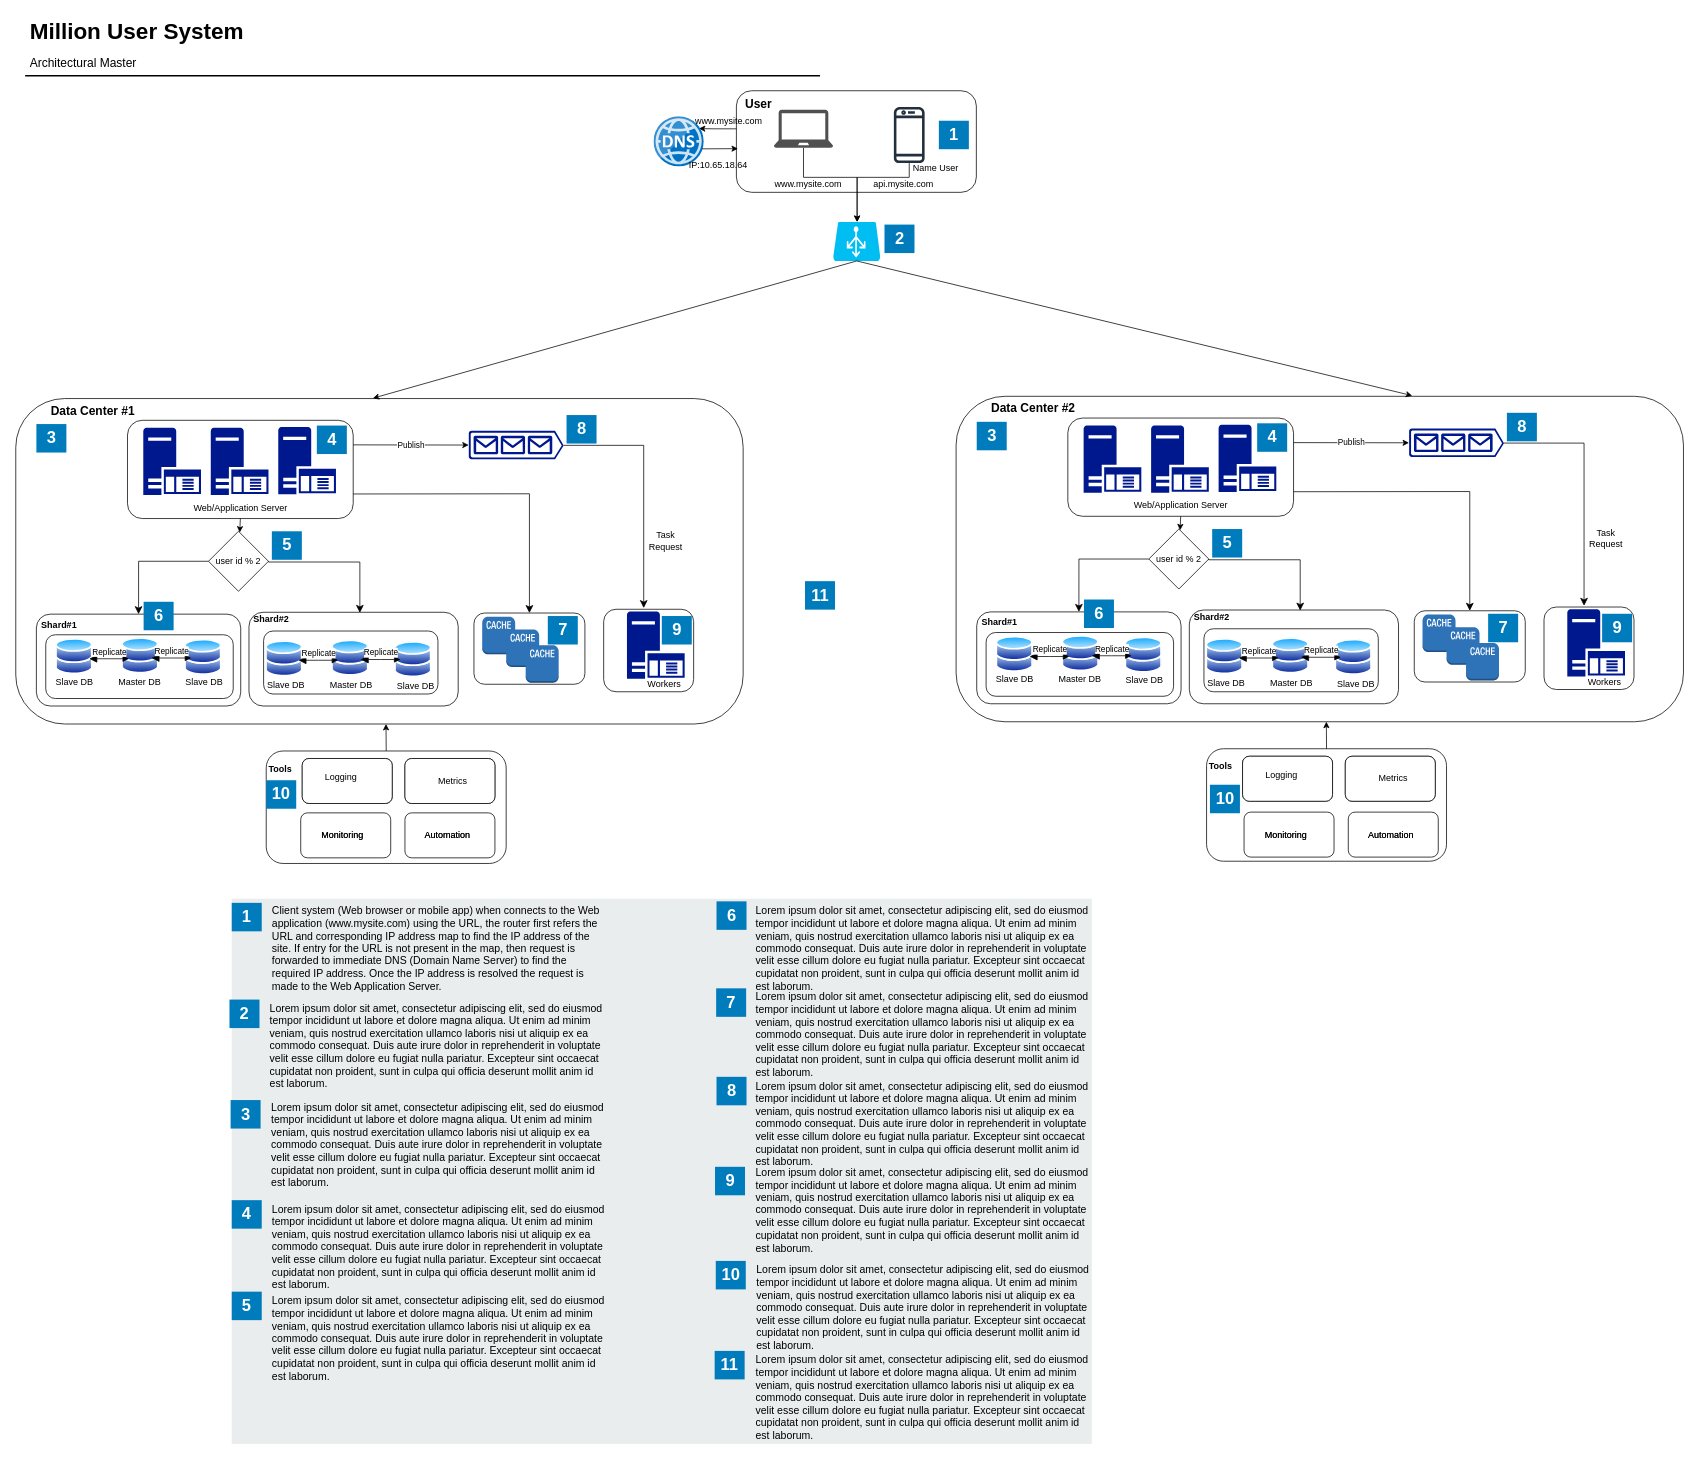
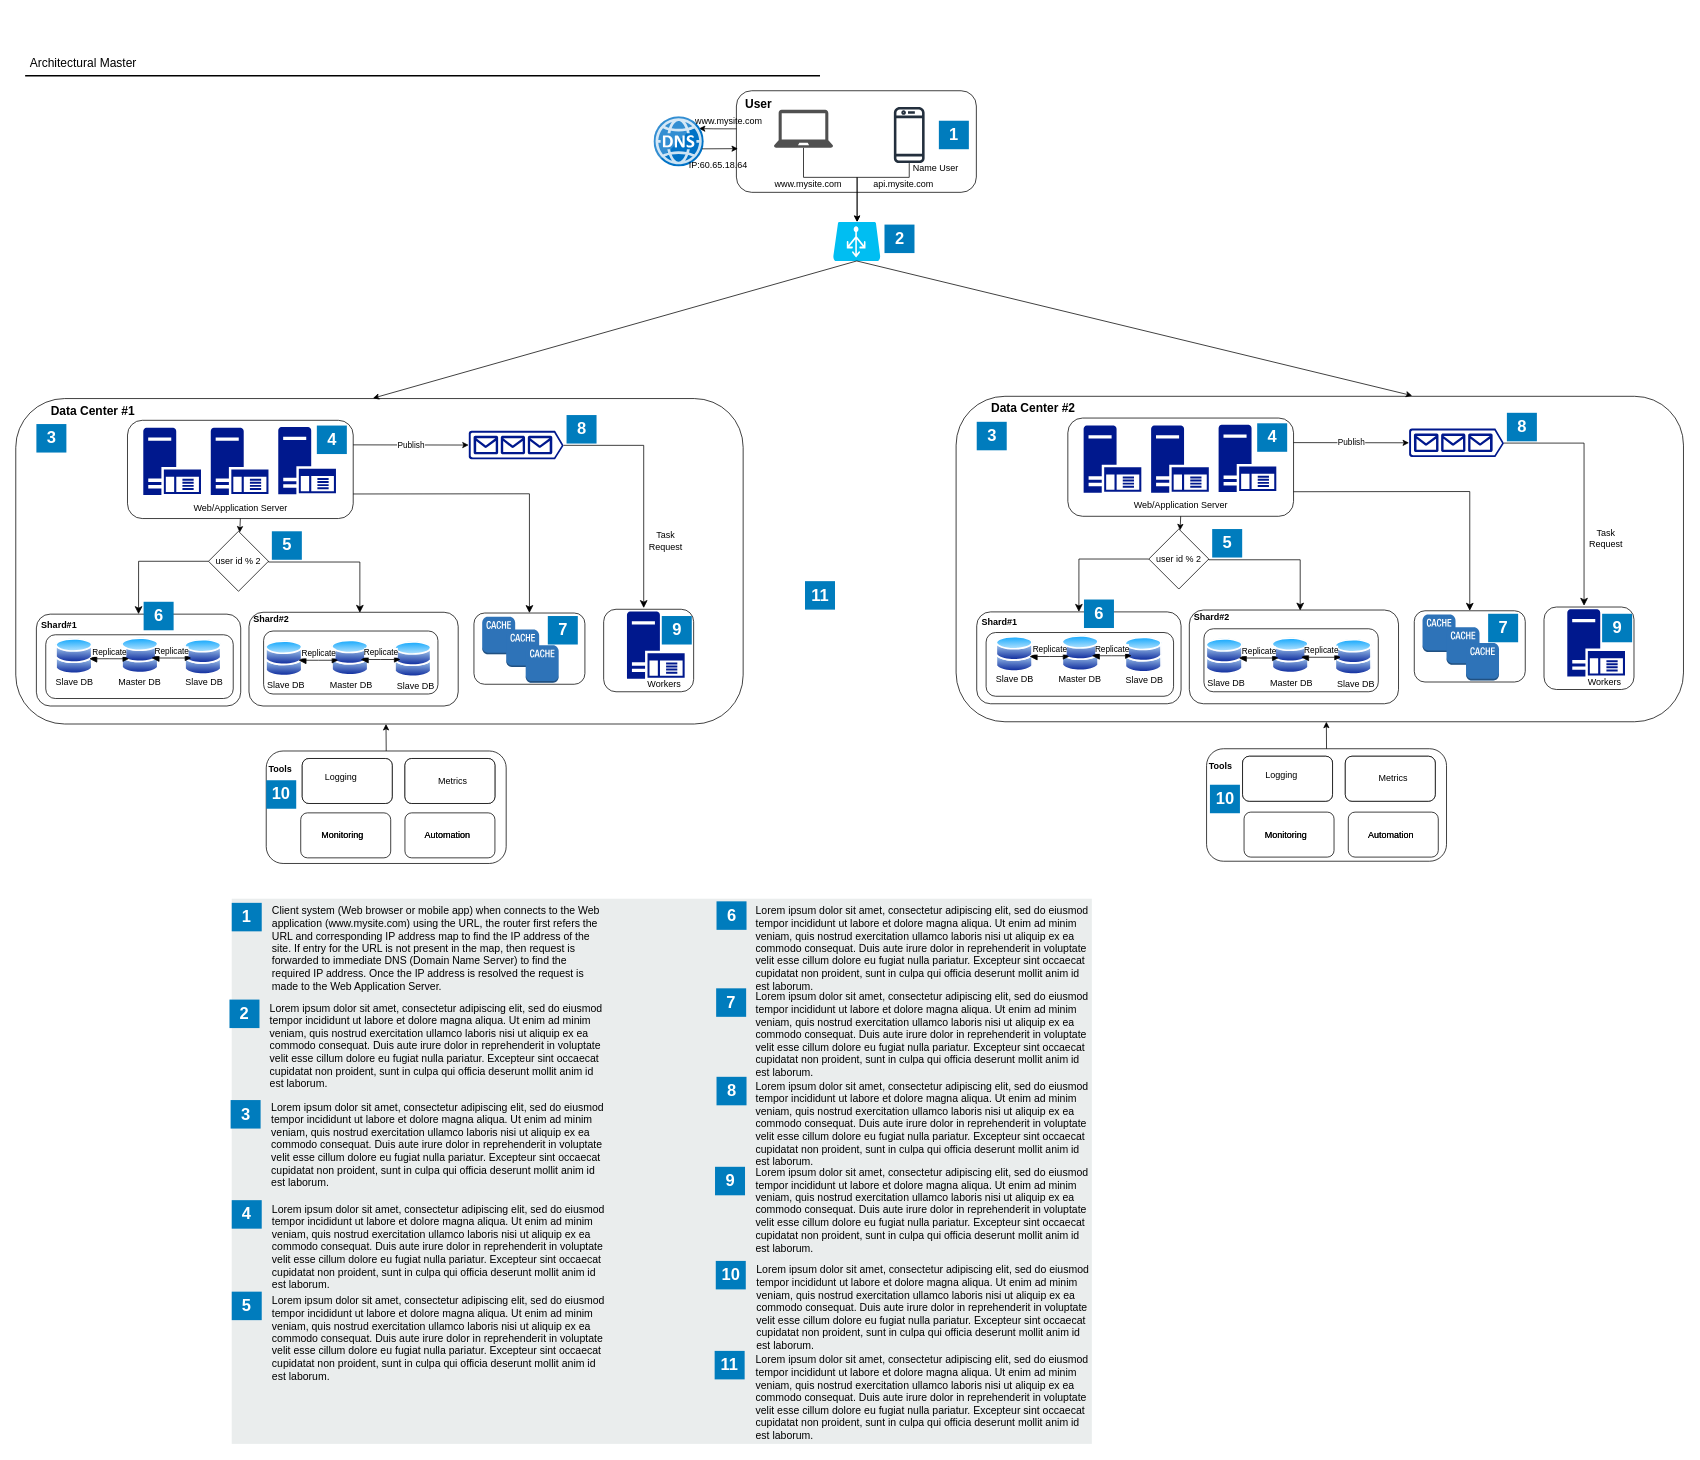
(144, 31) -> none
(718, 165) -> (718, 165)
